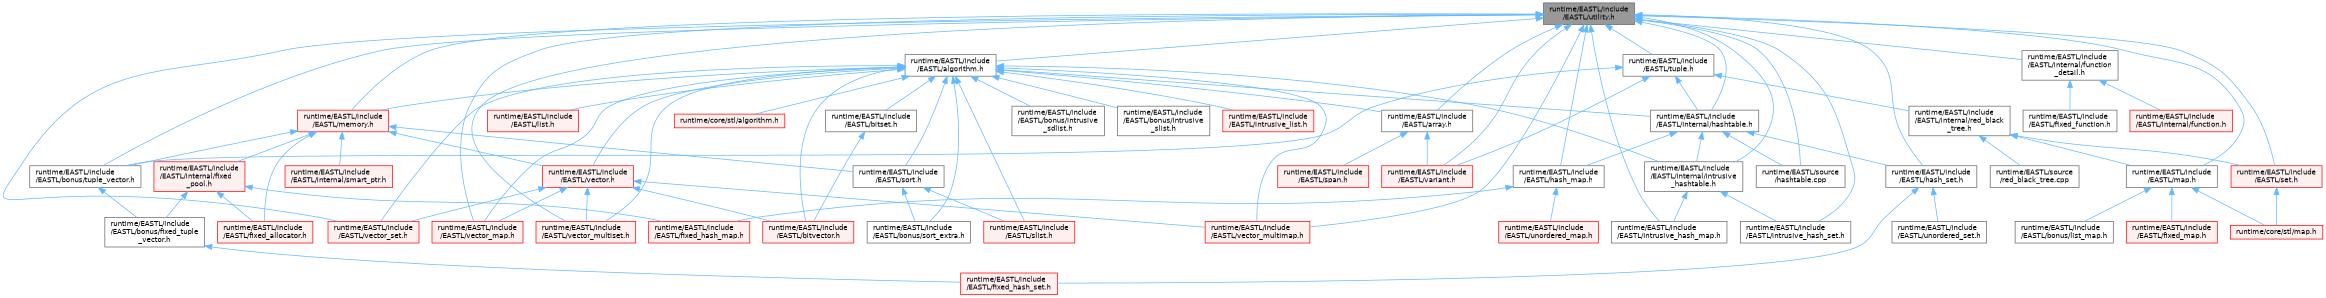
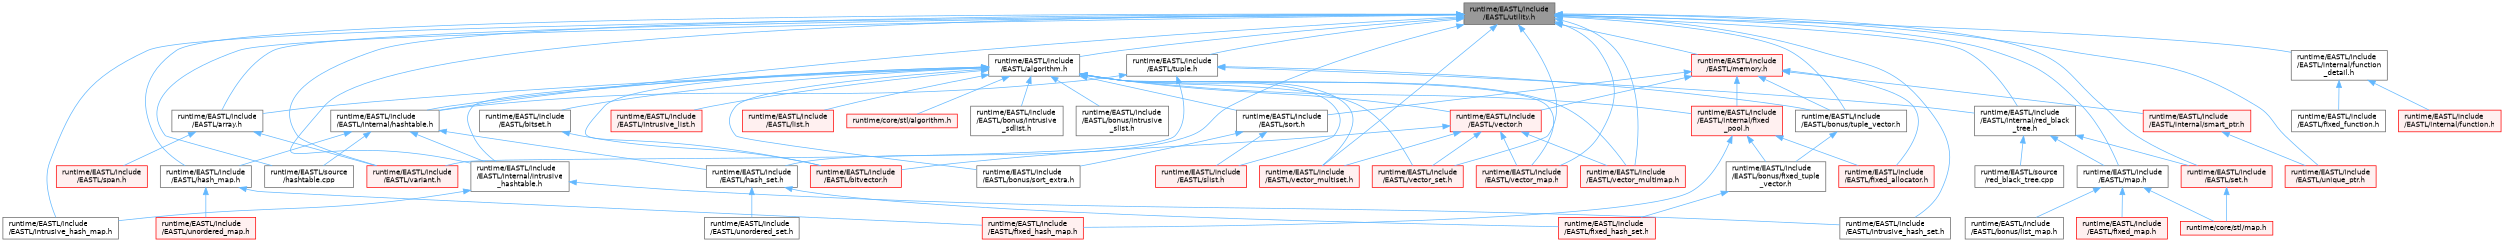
none -> (1911, 40)
(639, 80) -> (1389, 95)
none -> (2331, 177)
